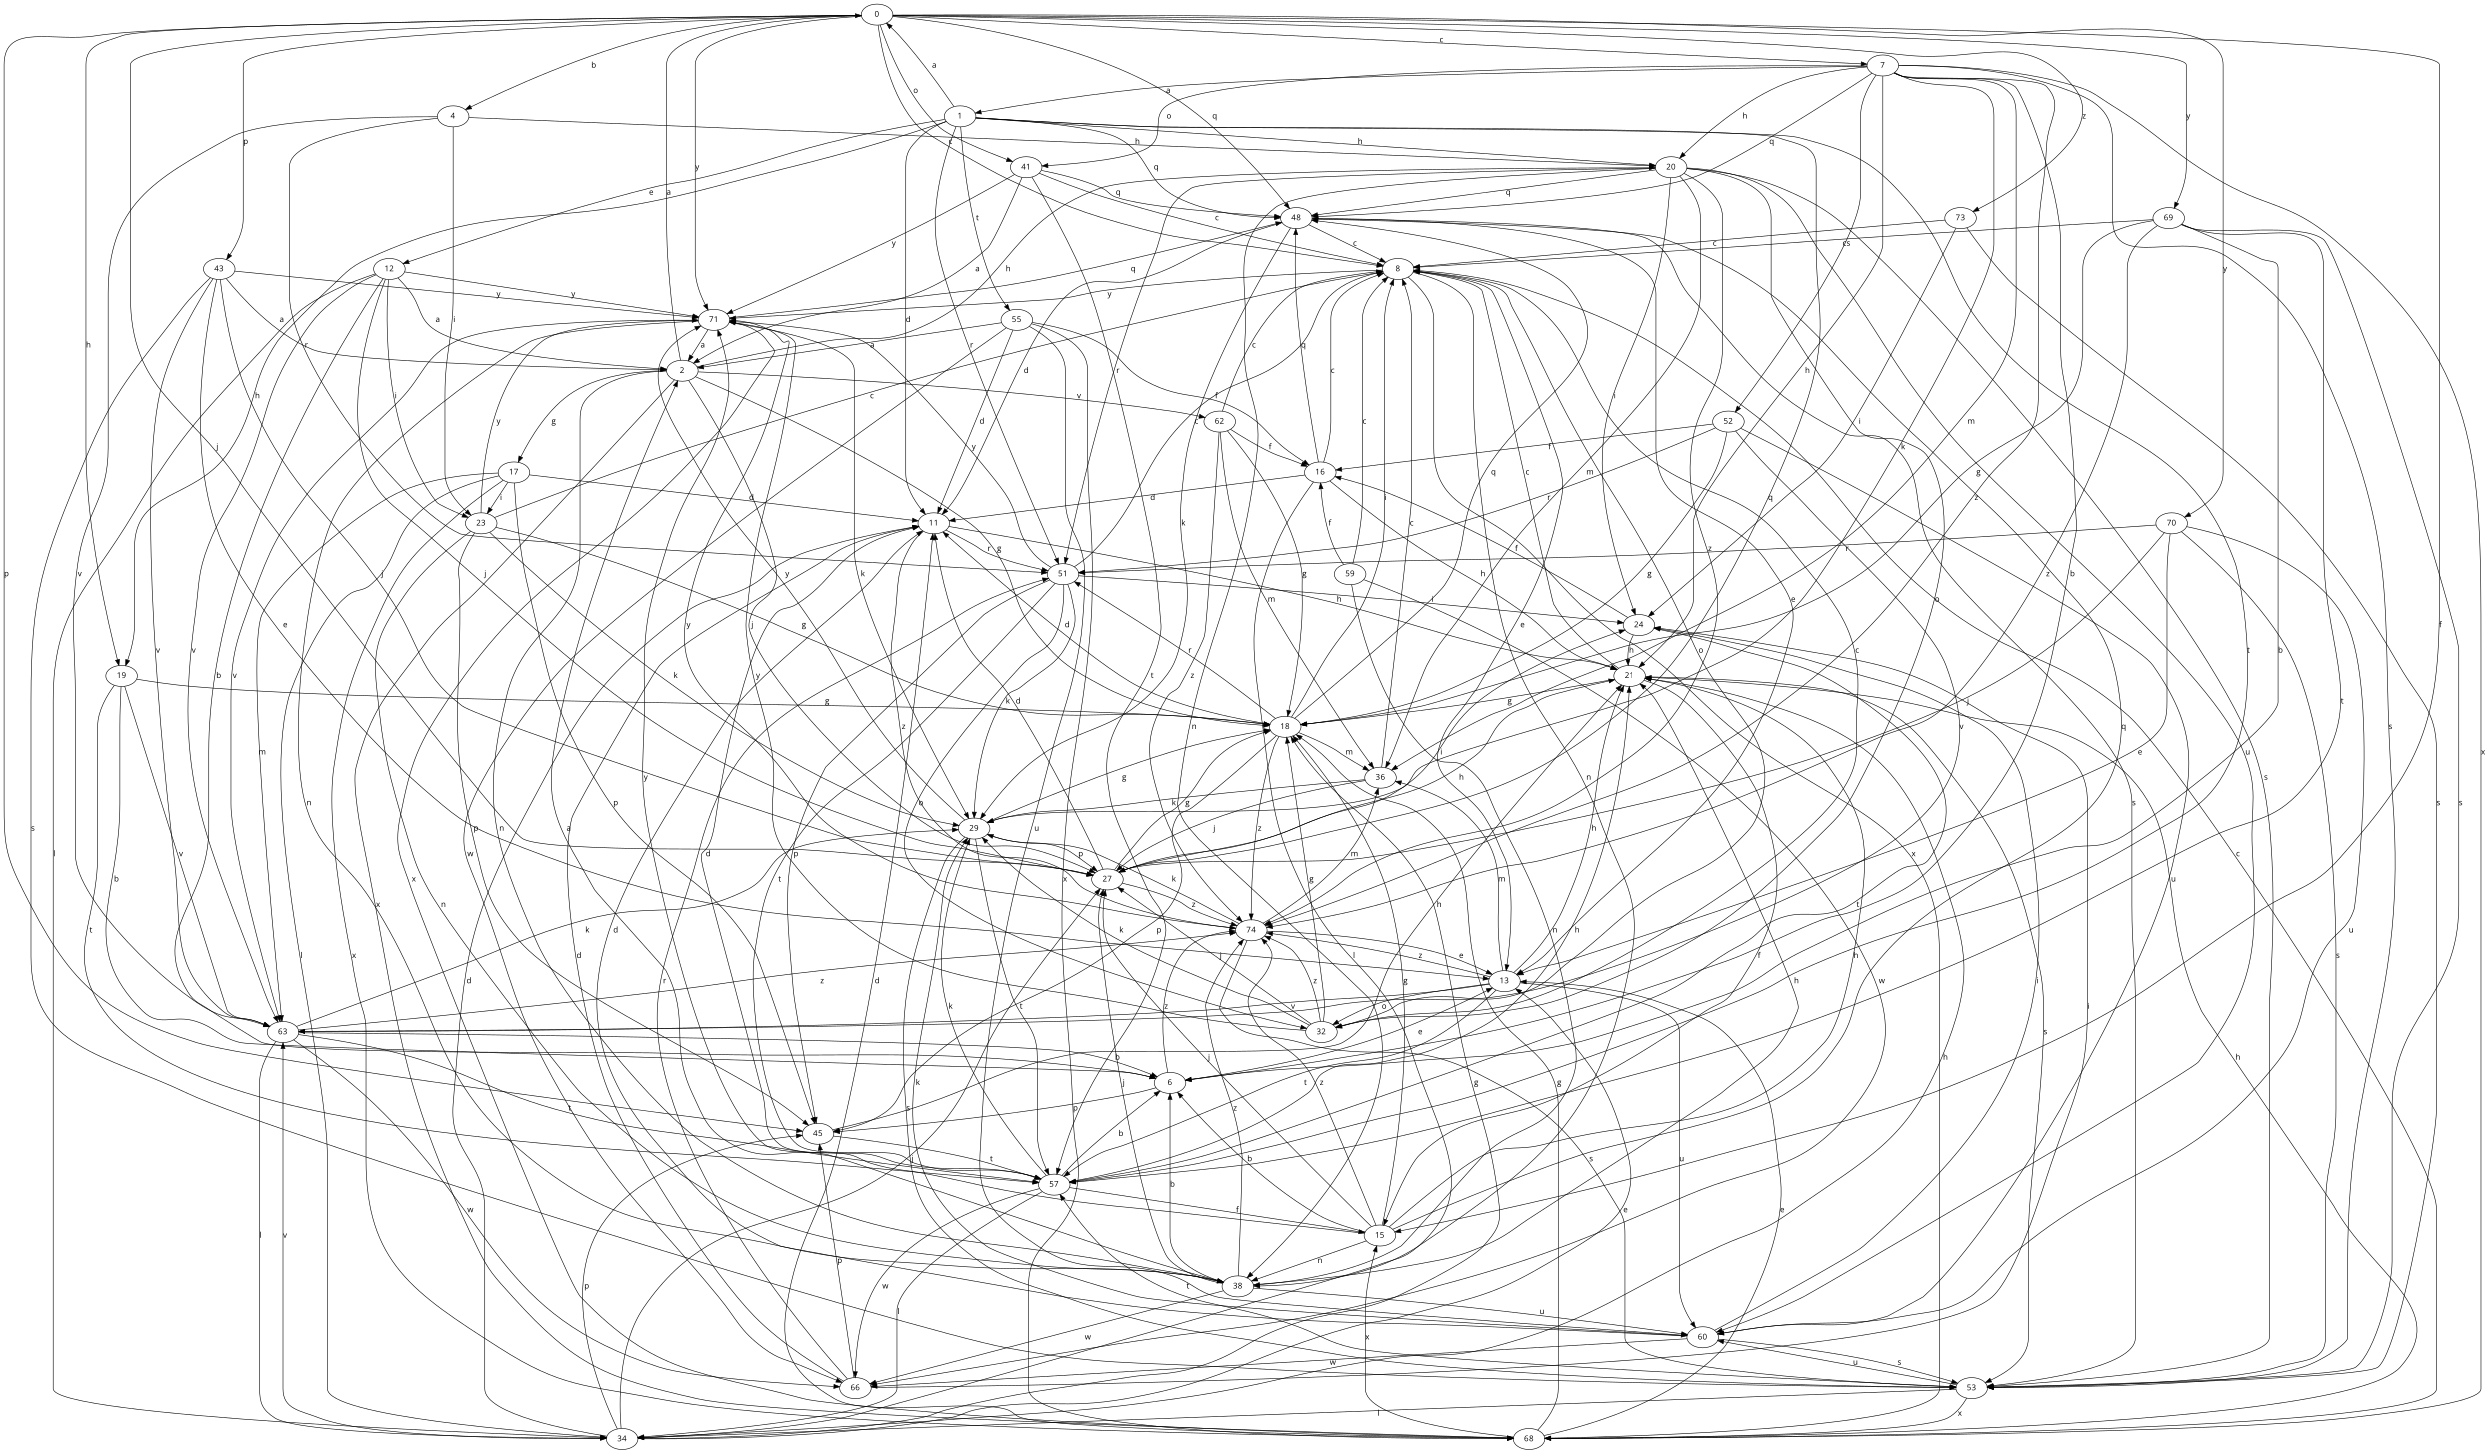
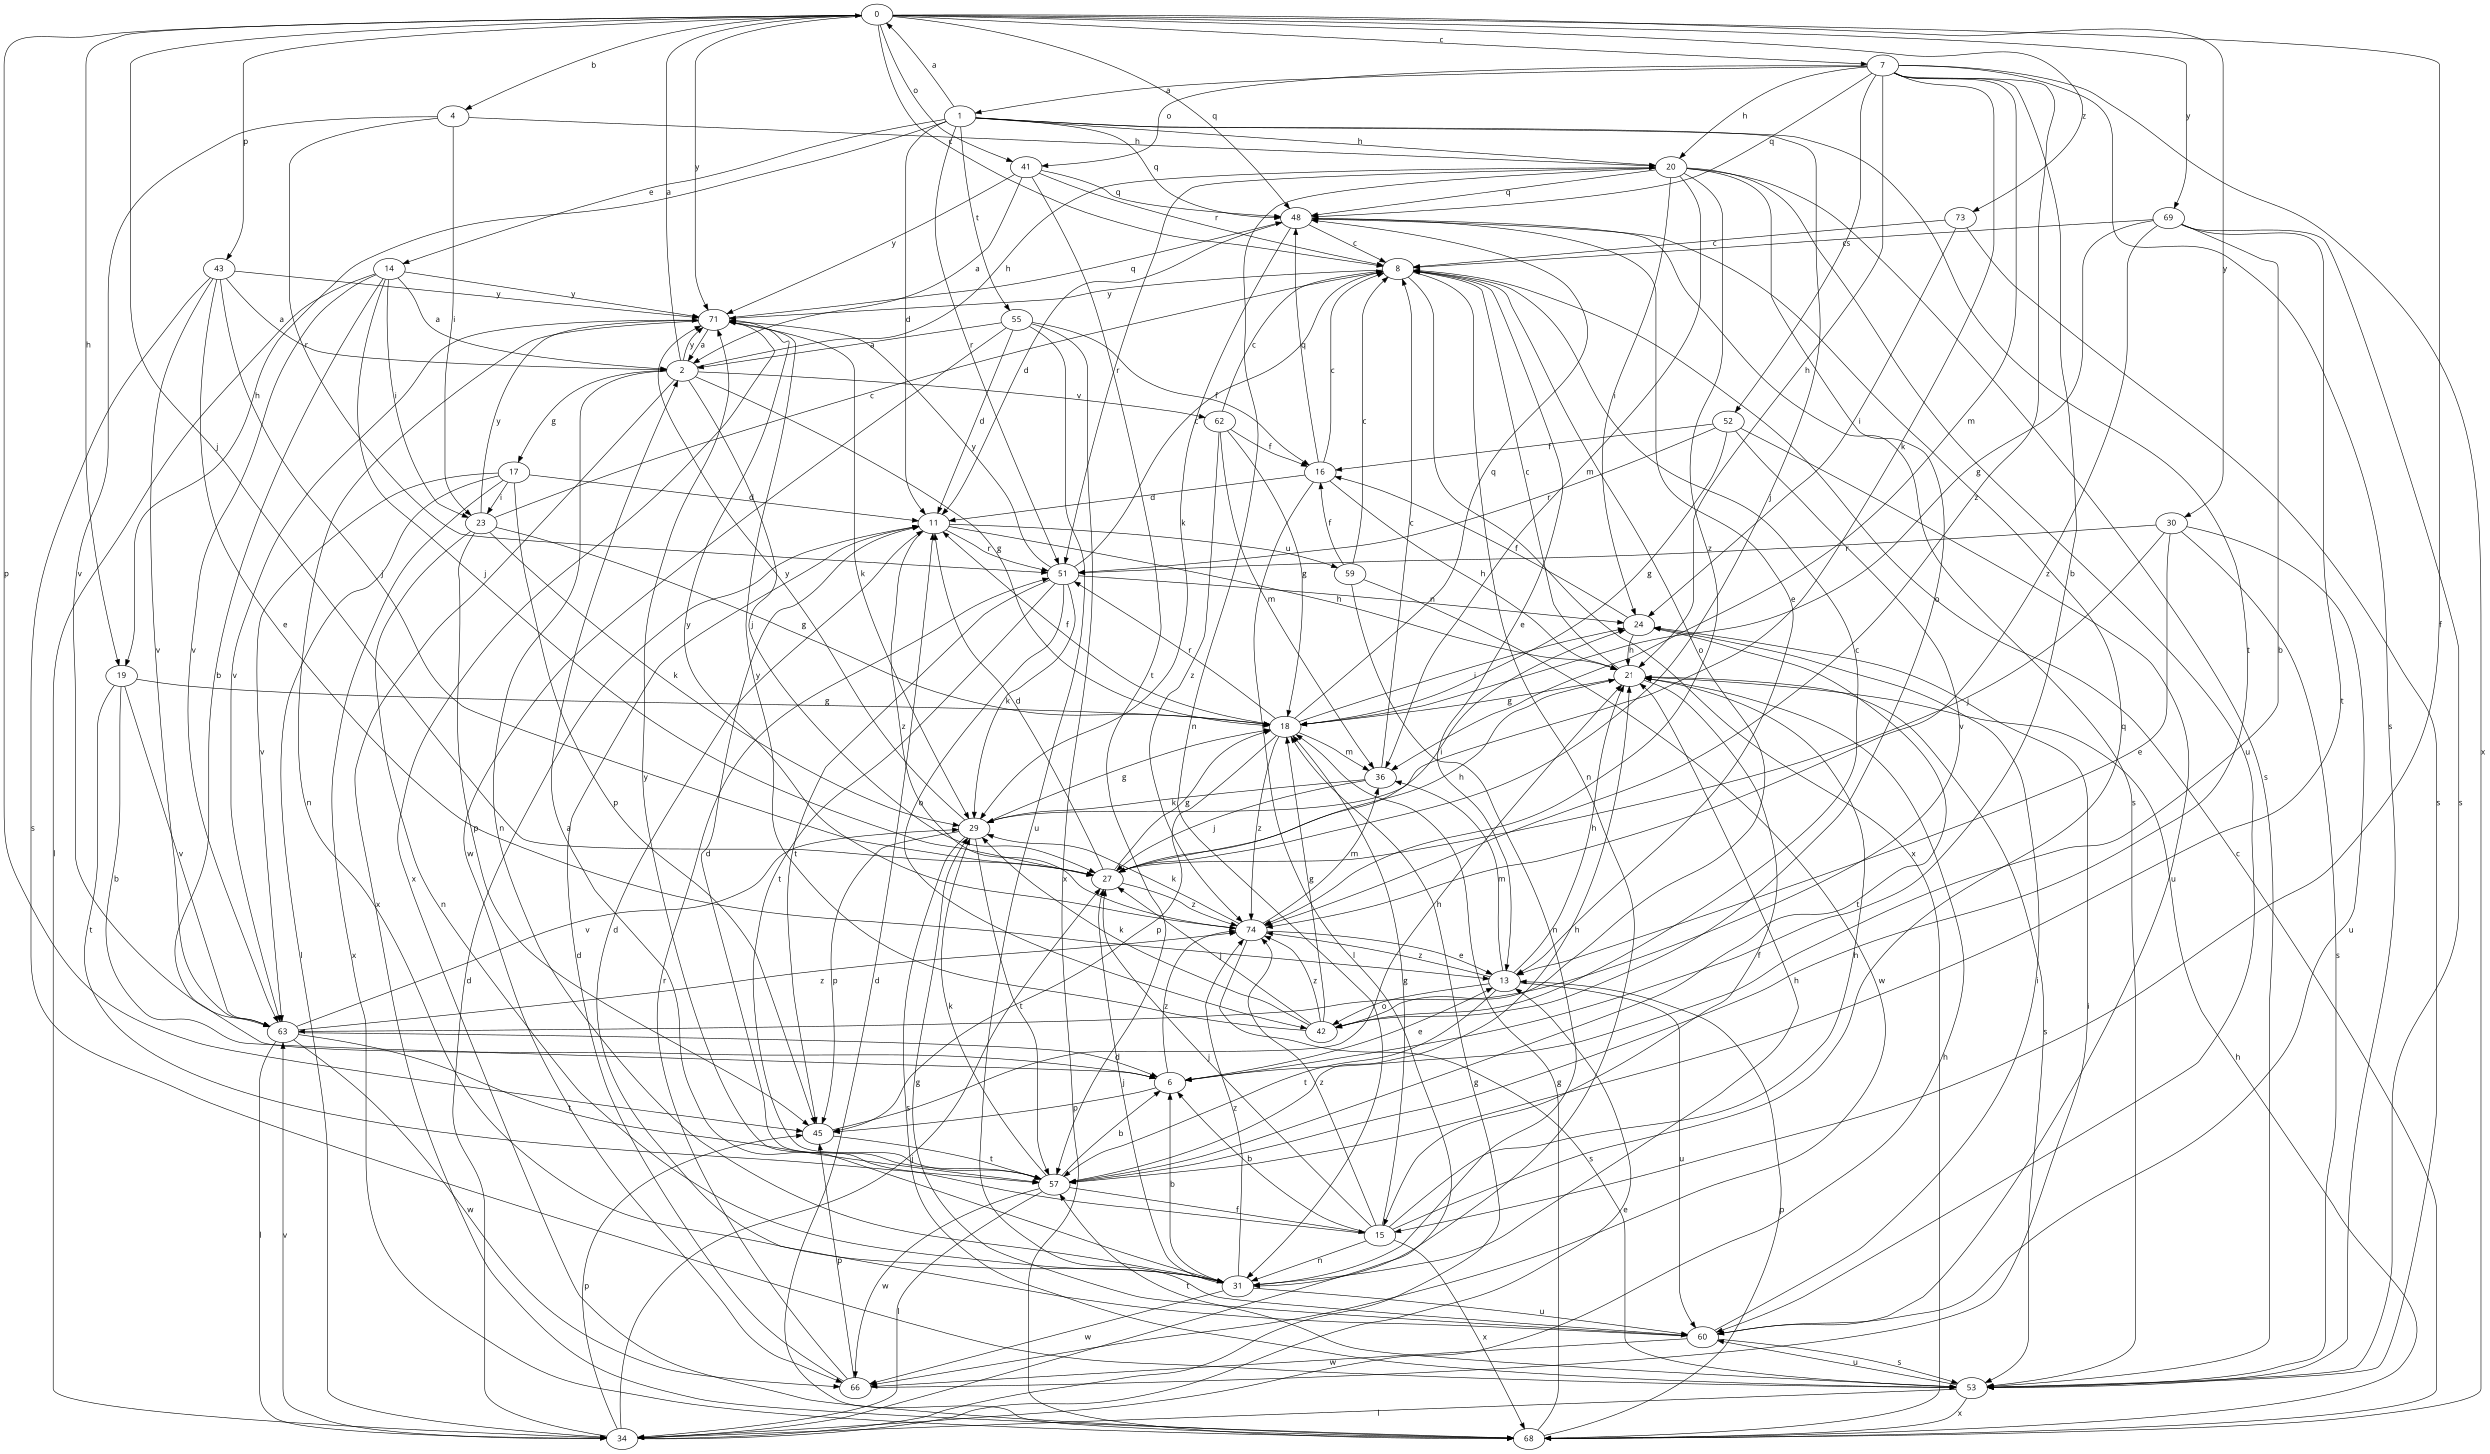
(1217, 218) -> (1217, 218)
(389, 269) -> (389, 269)
none -> (688, 344)
(1771, 498) -> (1771, 498)
(1385, 513) -> (1457, 671)
(2172, 523) -> (2172, 523)
none -> (1142, 535)
(1433, 600) -> (1433, 600)
(1067, 625) -> (1067, 625)
(262, 752) -> (262, 752)
(1069, 851) -> (833, 937)
(796, 854) -> (796, 854)
(588, 930) -> (588, 930)
(1046, 1018) -> none
(1321, 1032) -> (1321, 1032)
(1118, 1057) -> (1118, 1057)
(918, 1083) -> (918, 1083)
(1782, 1210) -> (1782, 1210)
(1238, 1286) -> (1238, 1286)
(1370, 1400) -> (1463, 1313)
